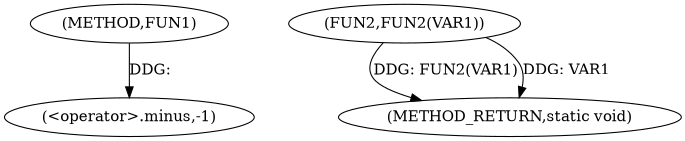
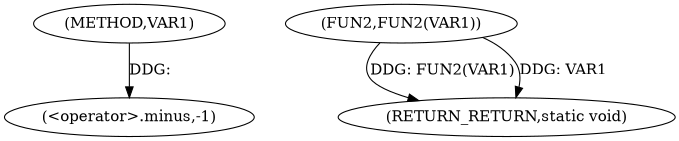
(129, 24) -> (129, 24)
(510, 117) -> (507, 117)
